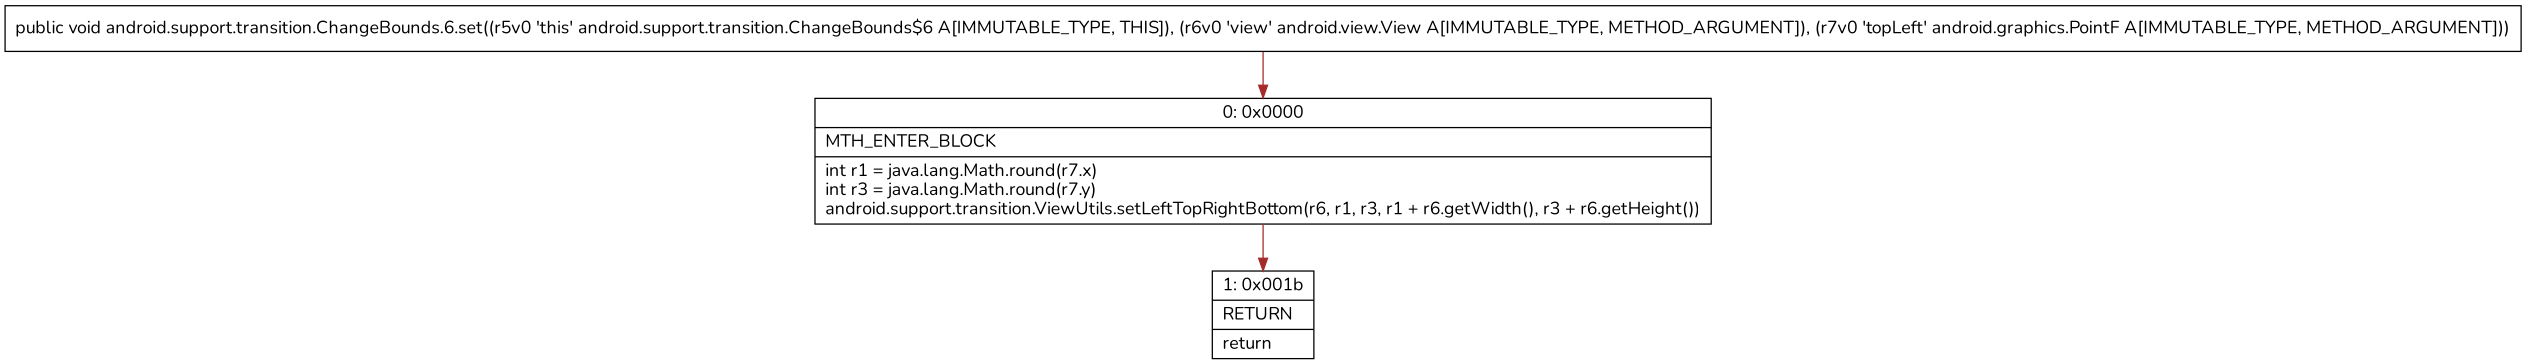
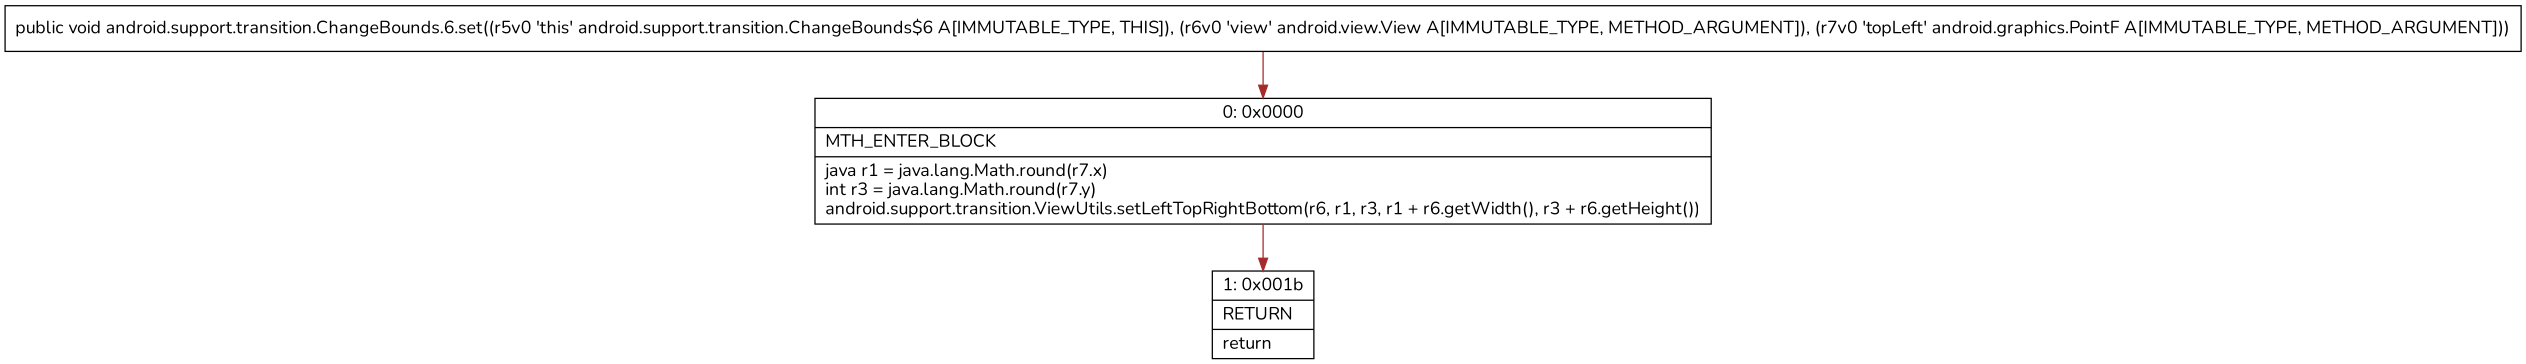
(962, 171) -> (967, 171)
